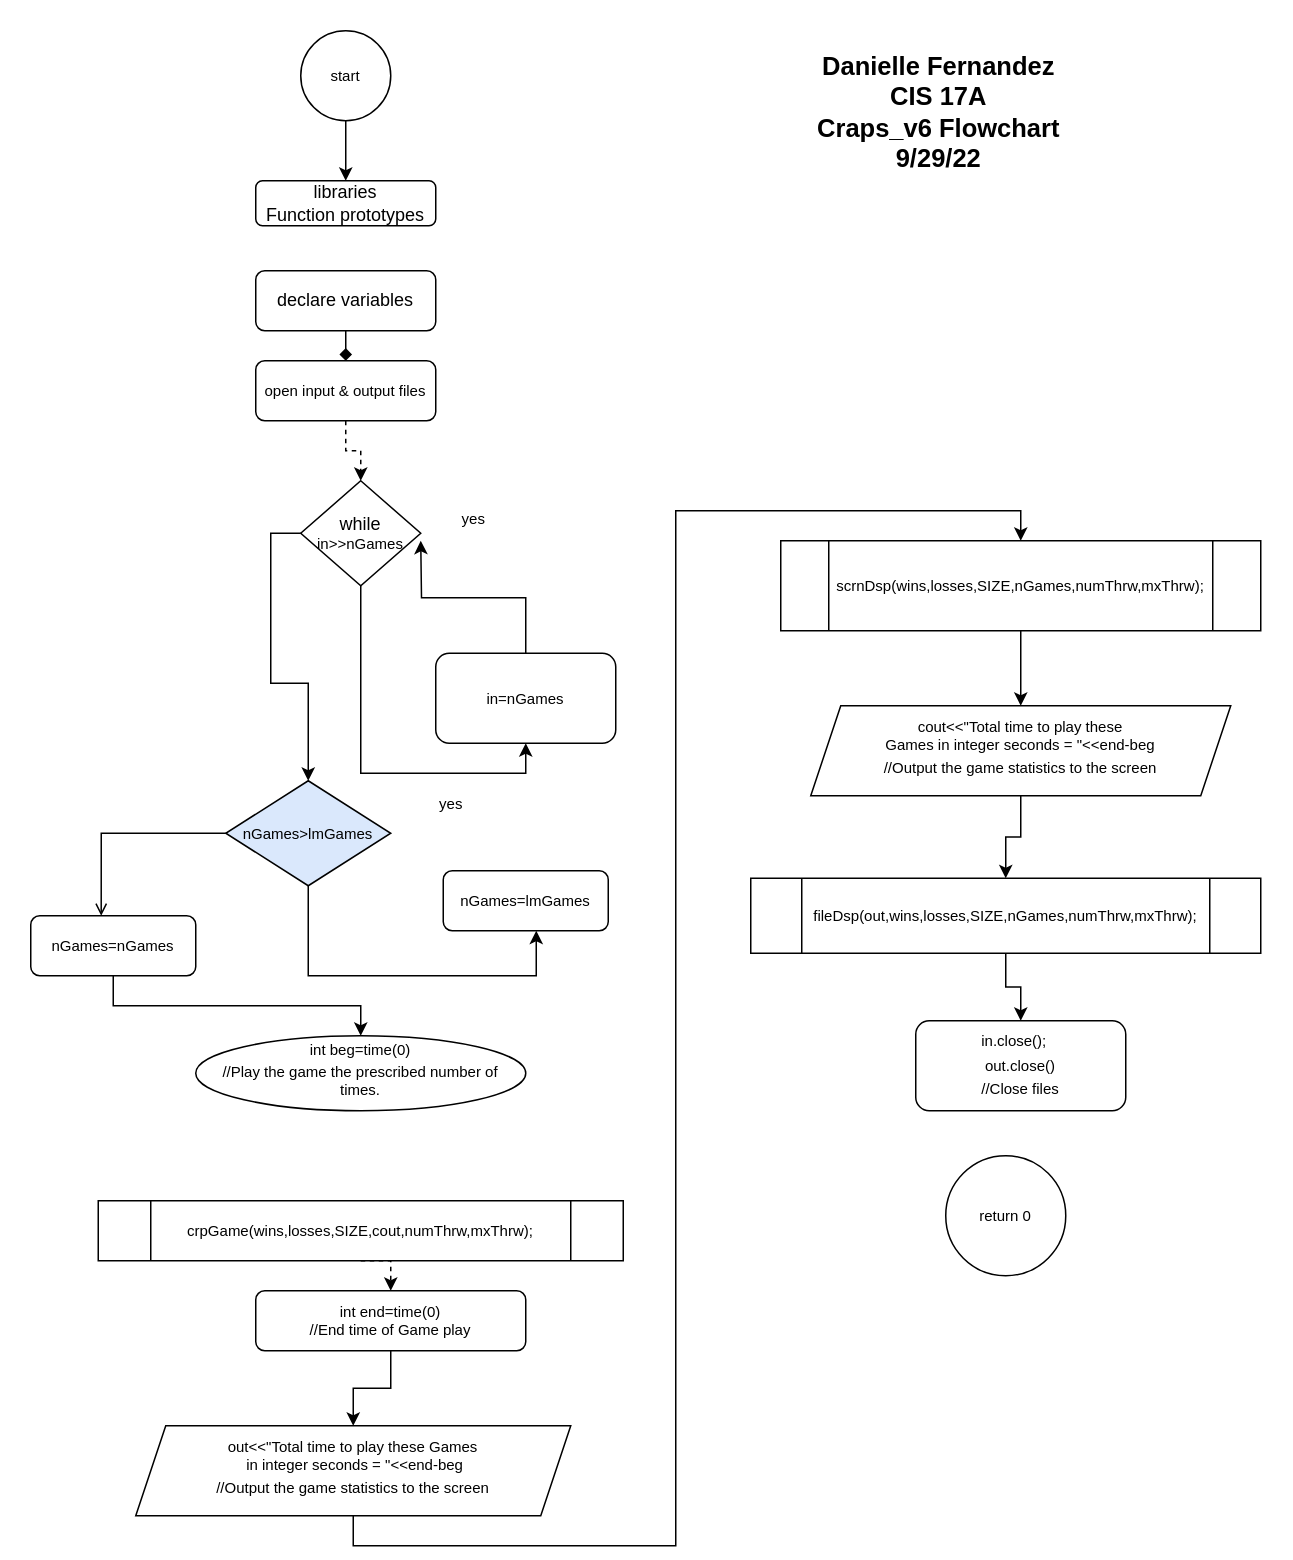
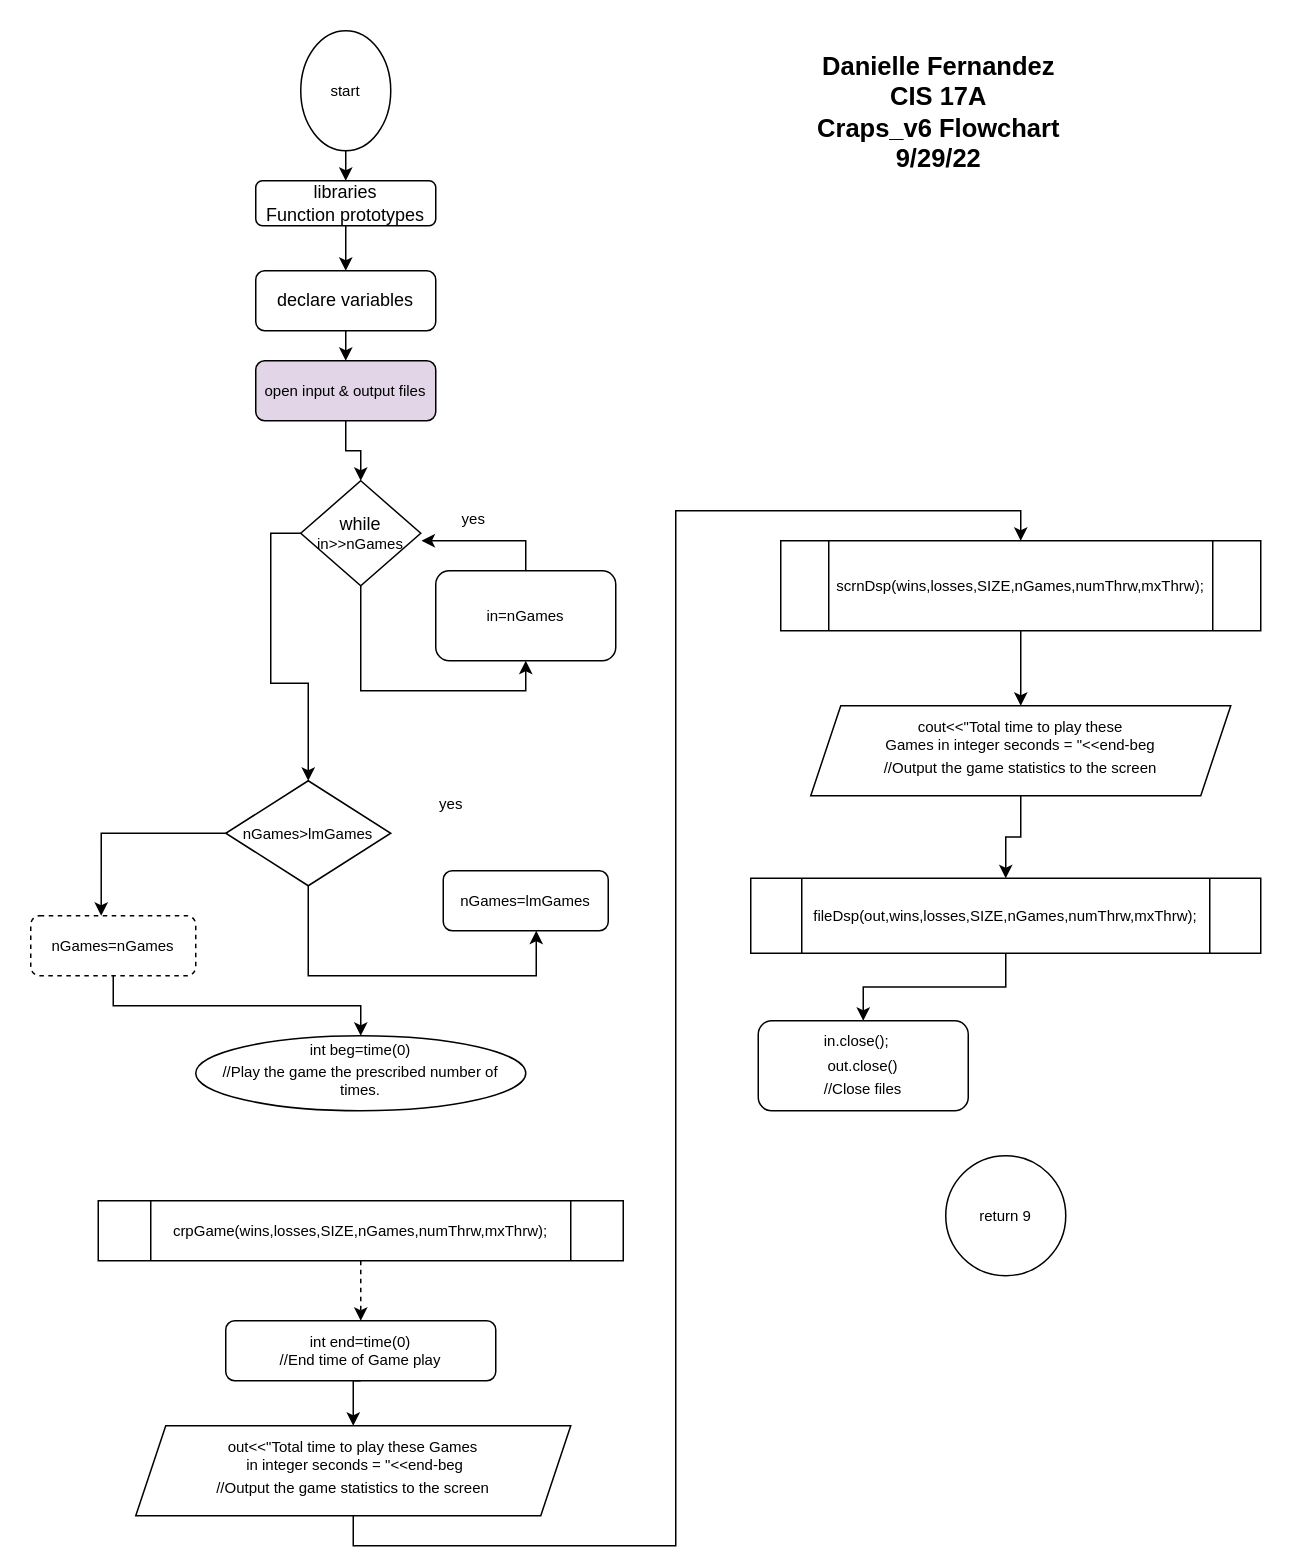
(346, 76) -> (346, 91)
none -> (346, 243)
(346, 348) -> (346, 349)
(346, 391) -> (346, 391)
(349, 451) -> (349, 451)
(526, 698) -> (526, 616)
(308, 833) -> (308, 833)
(101, 906) -> (101, 904)
(113, 946) -> (113, 946)
(1021, 1066) -> (863, 1066)
(1006, 1216) -> (1006, 1216)
(361, 1231) -> (361, 1231)
(391, 1321) -> (361, 1351)
